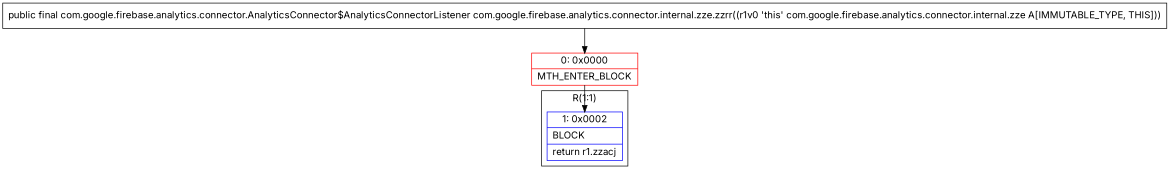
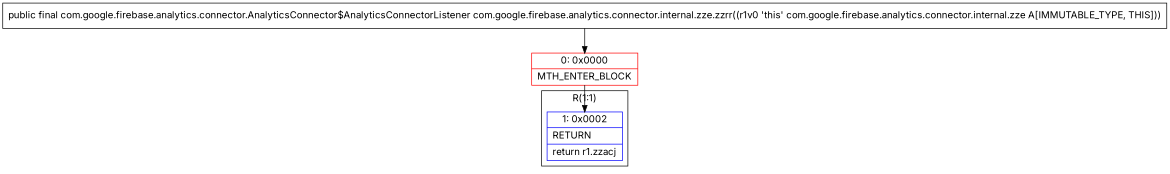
(569, 136) -> (572, 136)
